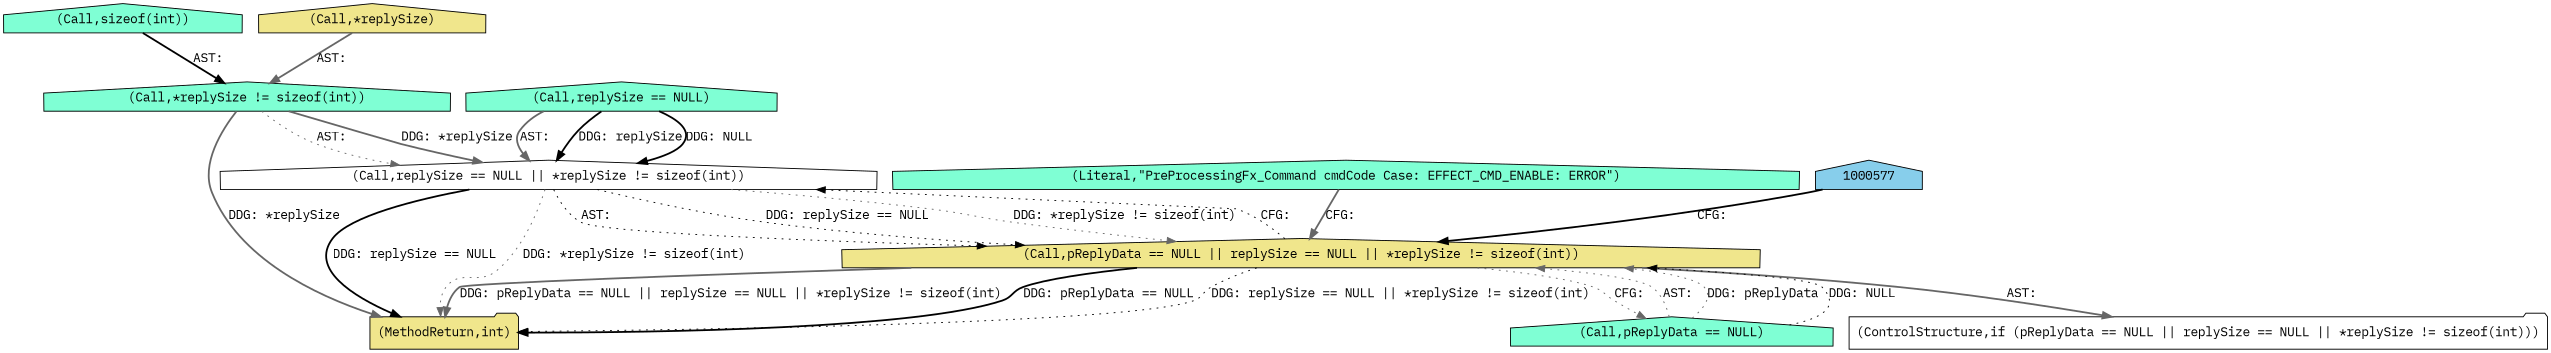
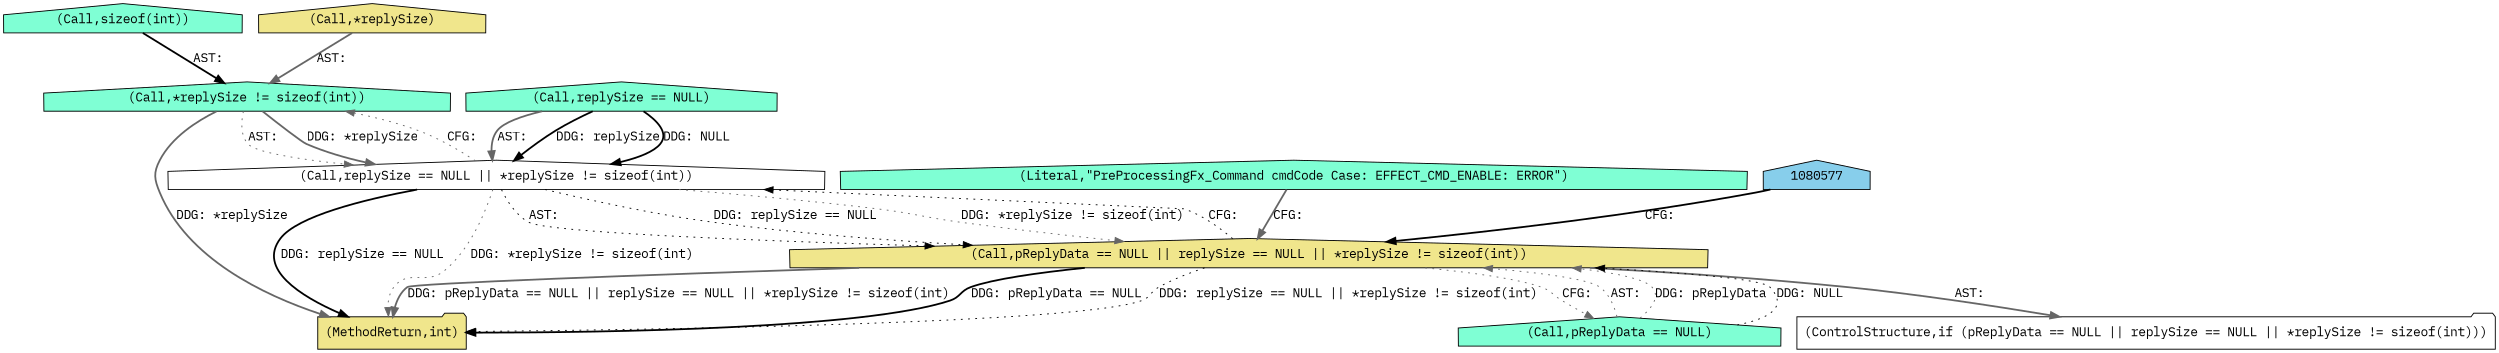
none -> (417, 130)
(1869, 176) -> (1817, 176)
